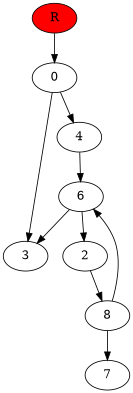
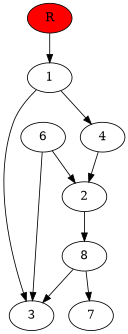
(55, 78) -> (50, 78)
(80, 163) -> (95, 163)
(118, 256) -> (61, 283)
